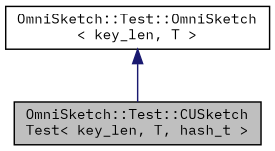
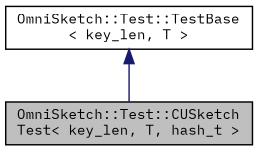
(138, 28) -> (129, 28)
